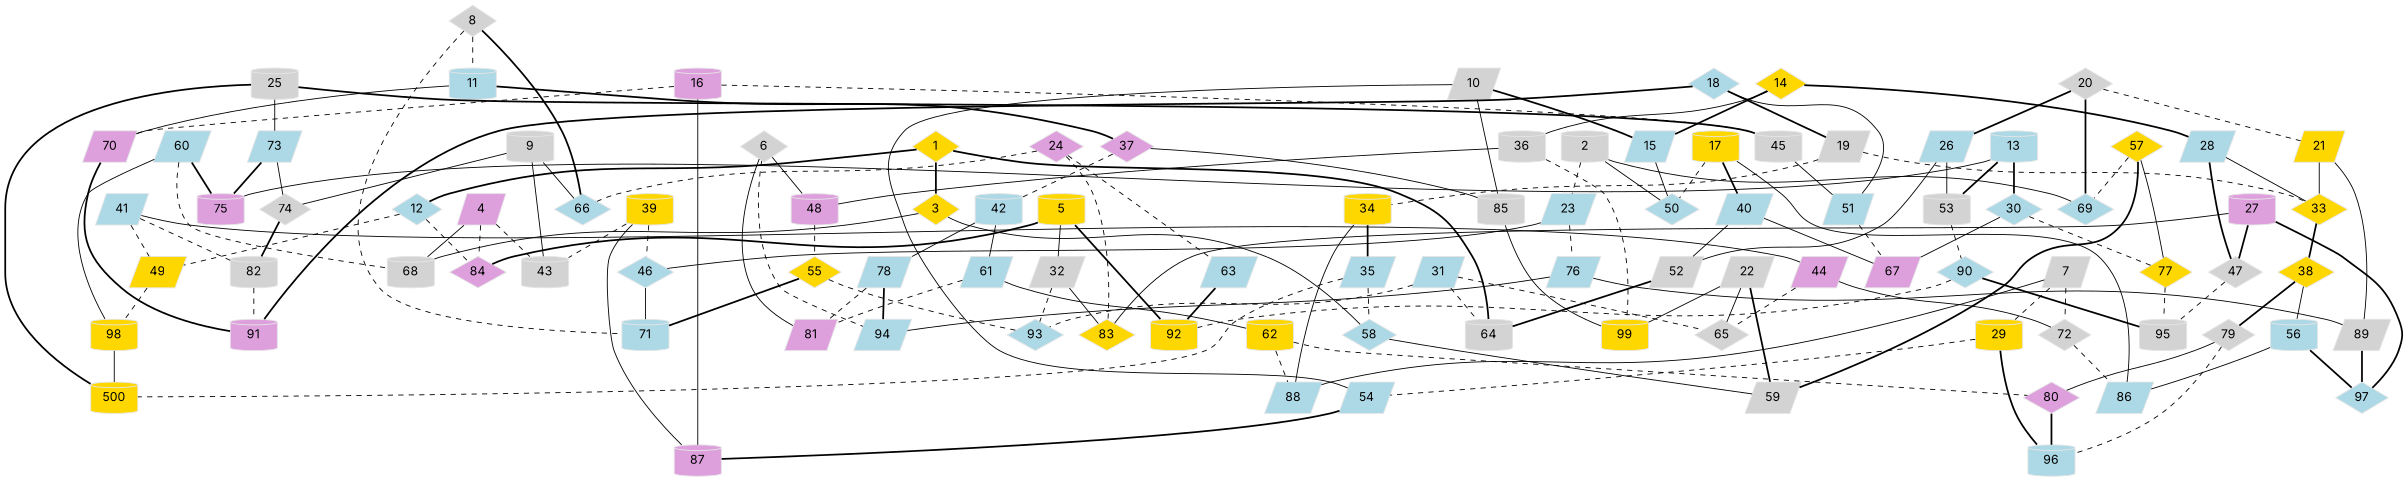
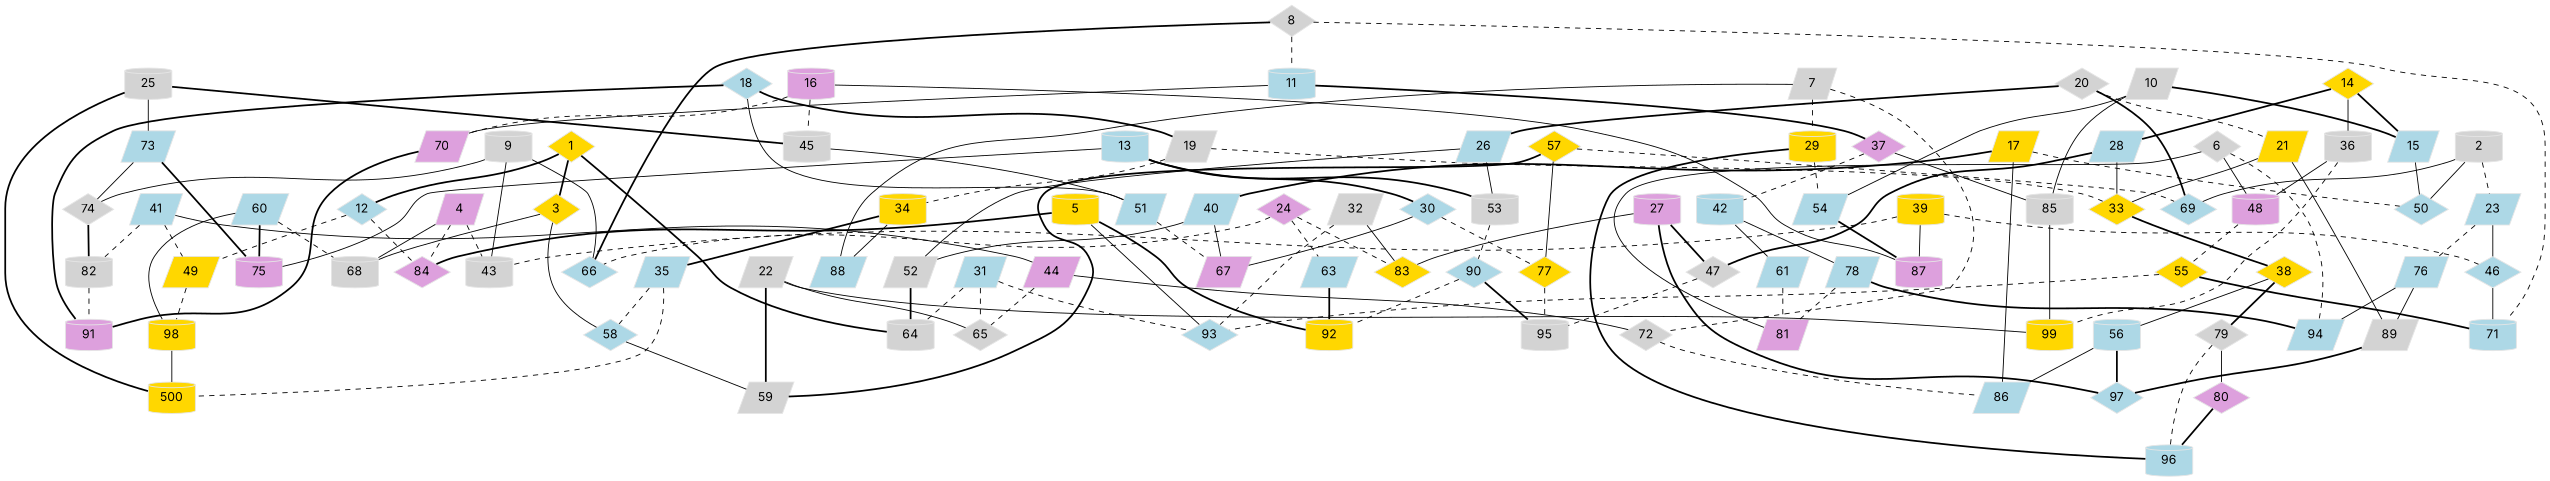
(1716, 147) -> (2014, 147)
(1059, 244) -> (1145, 275)
(1270, 335) -> none
